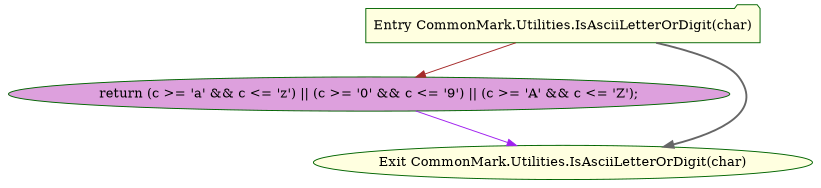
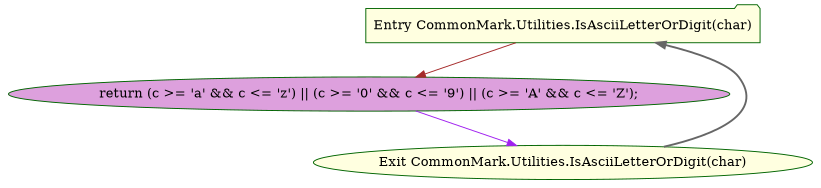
(744, 87) -> (746, 97)
